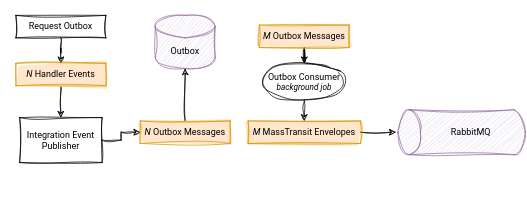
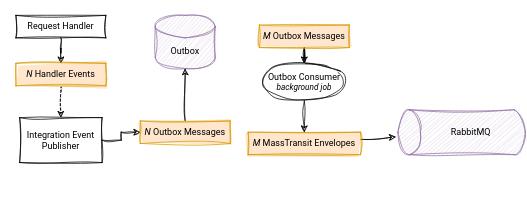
(60, 27) -> (60, 27)
(60, 100) -> (60, 100)
(304, 132) -> (304, 144)
